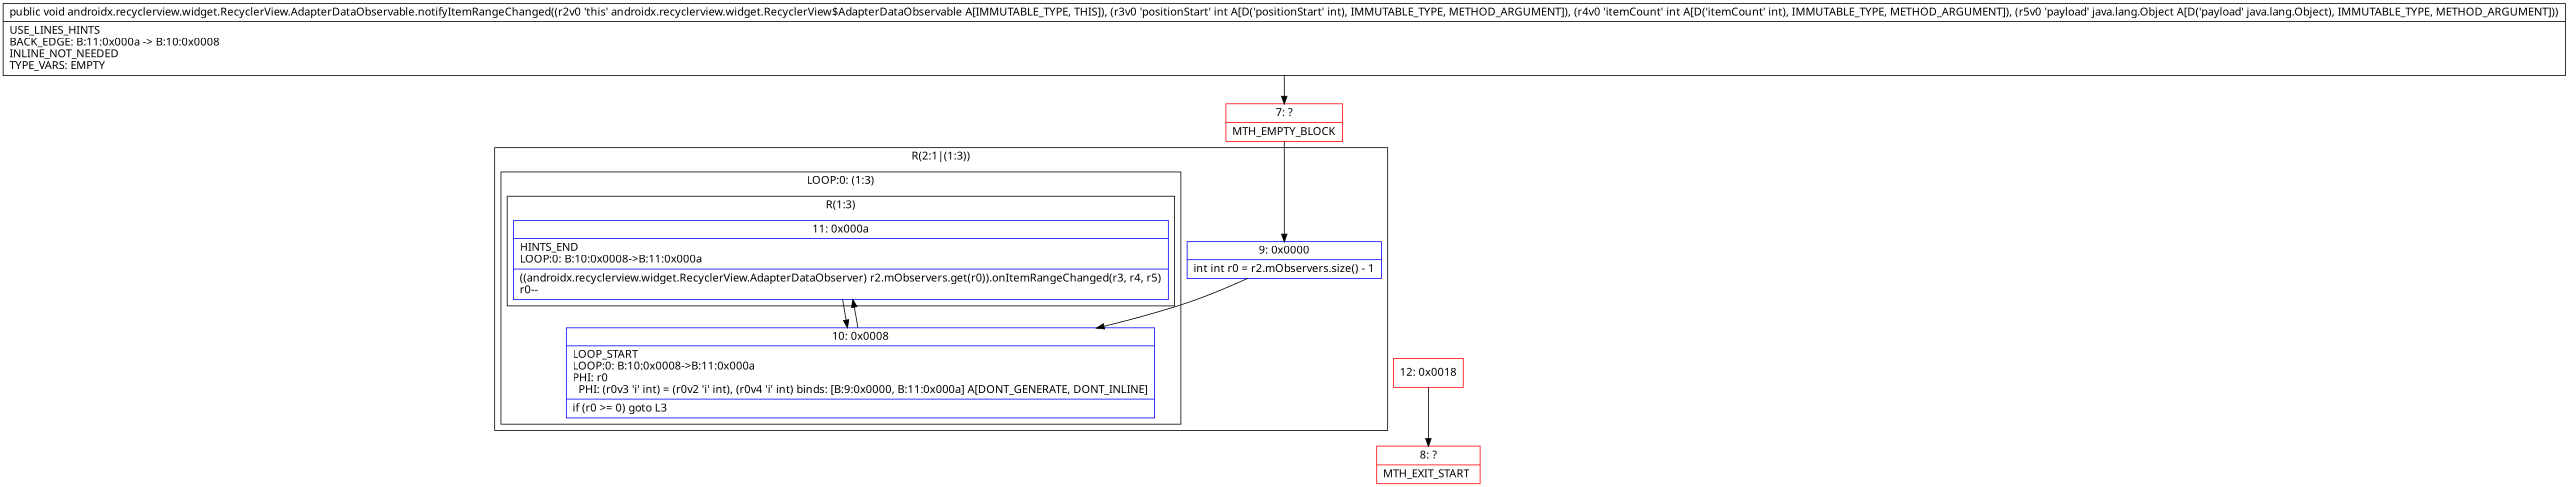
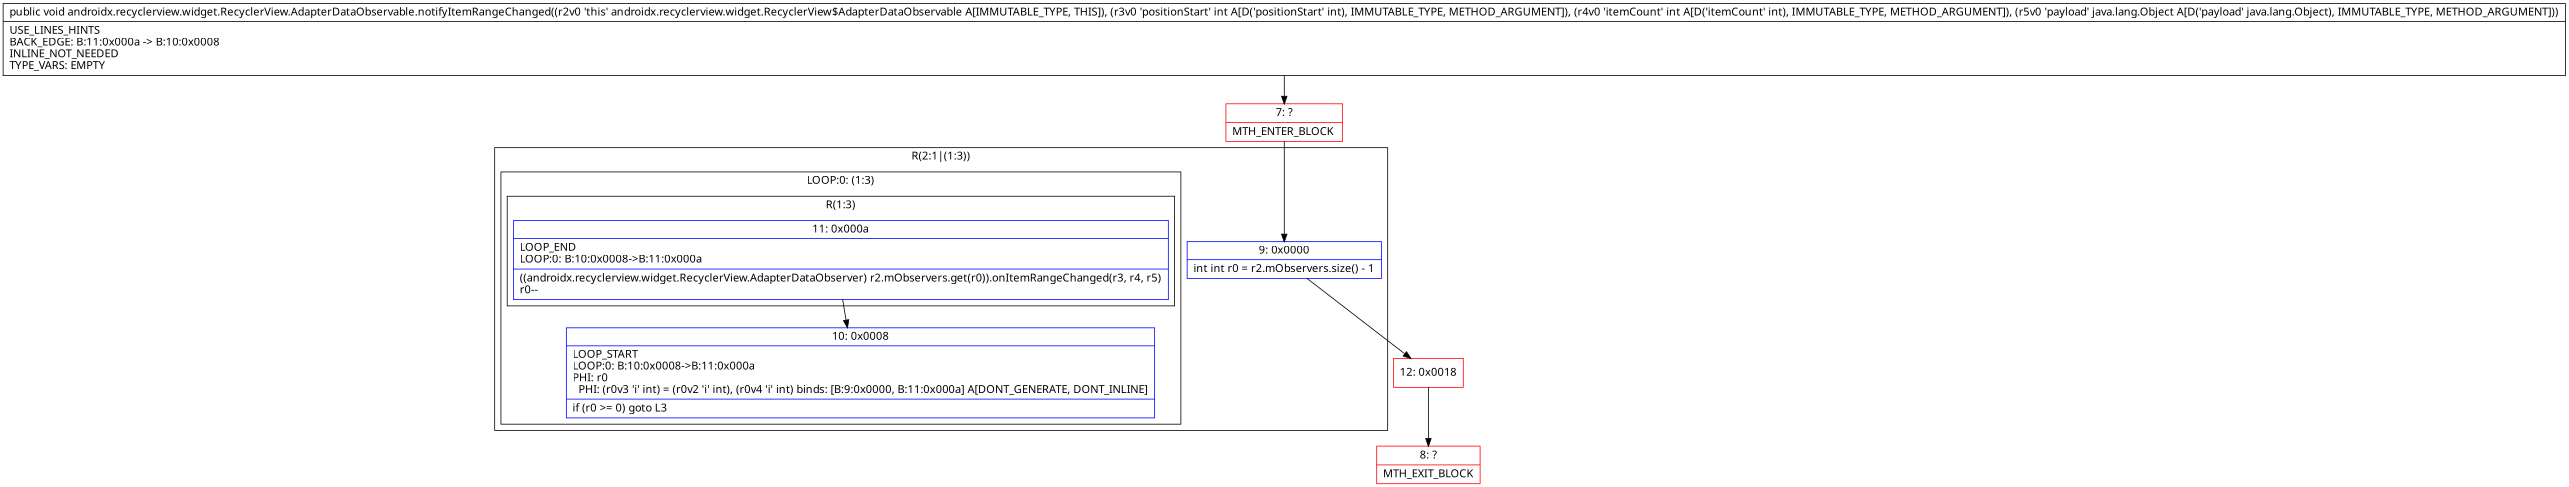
(1284, 132) -> (1283, 132)
(550, 248) -> (548, 248)
(1188, 302) -> (1356, 316)
(856, 318) -> none
(1426, 474) -> (1428, 474)
